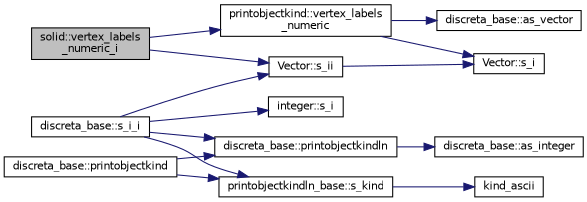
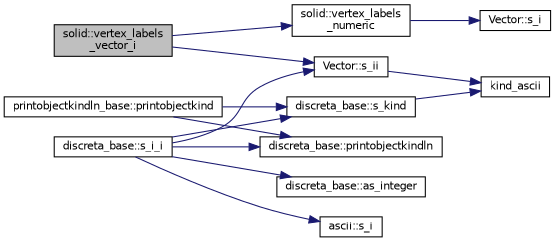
(306, 21) -> (351, 21)
(509, 21) -> none
(91, 44) -> (113, 41)
(403, 65) -> (429, 76)
(306, 107) -> (351, 227)
(411, 147) -> (226, 166)
(91, 167) -> (113, 107)
(306, 187) -> (351, 107)
